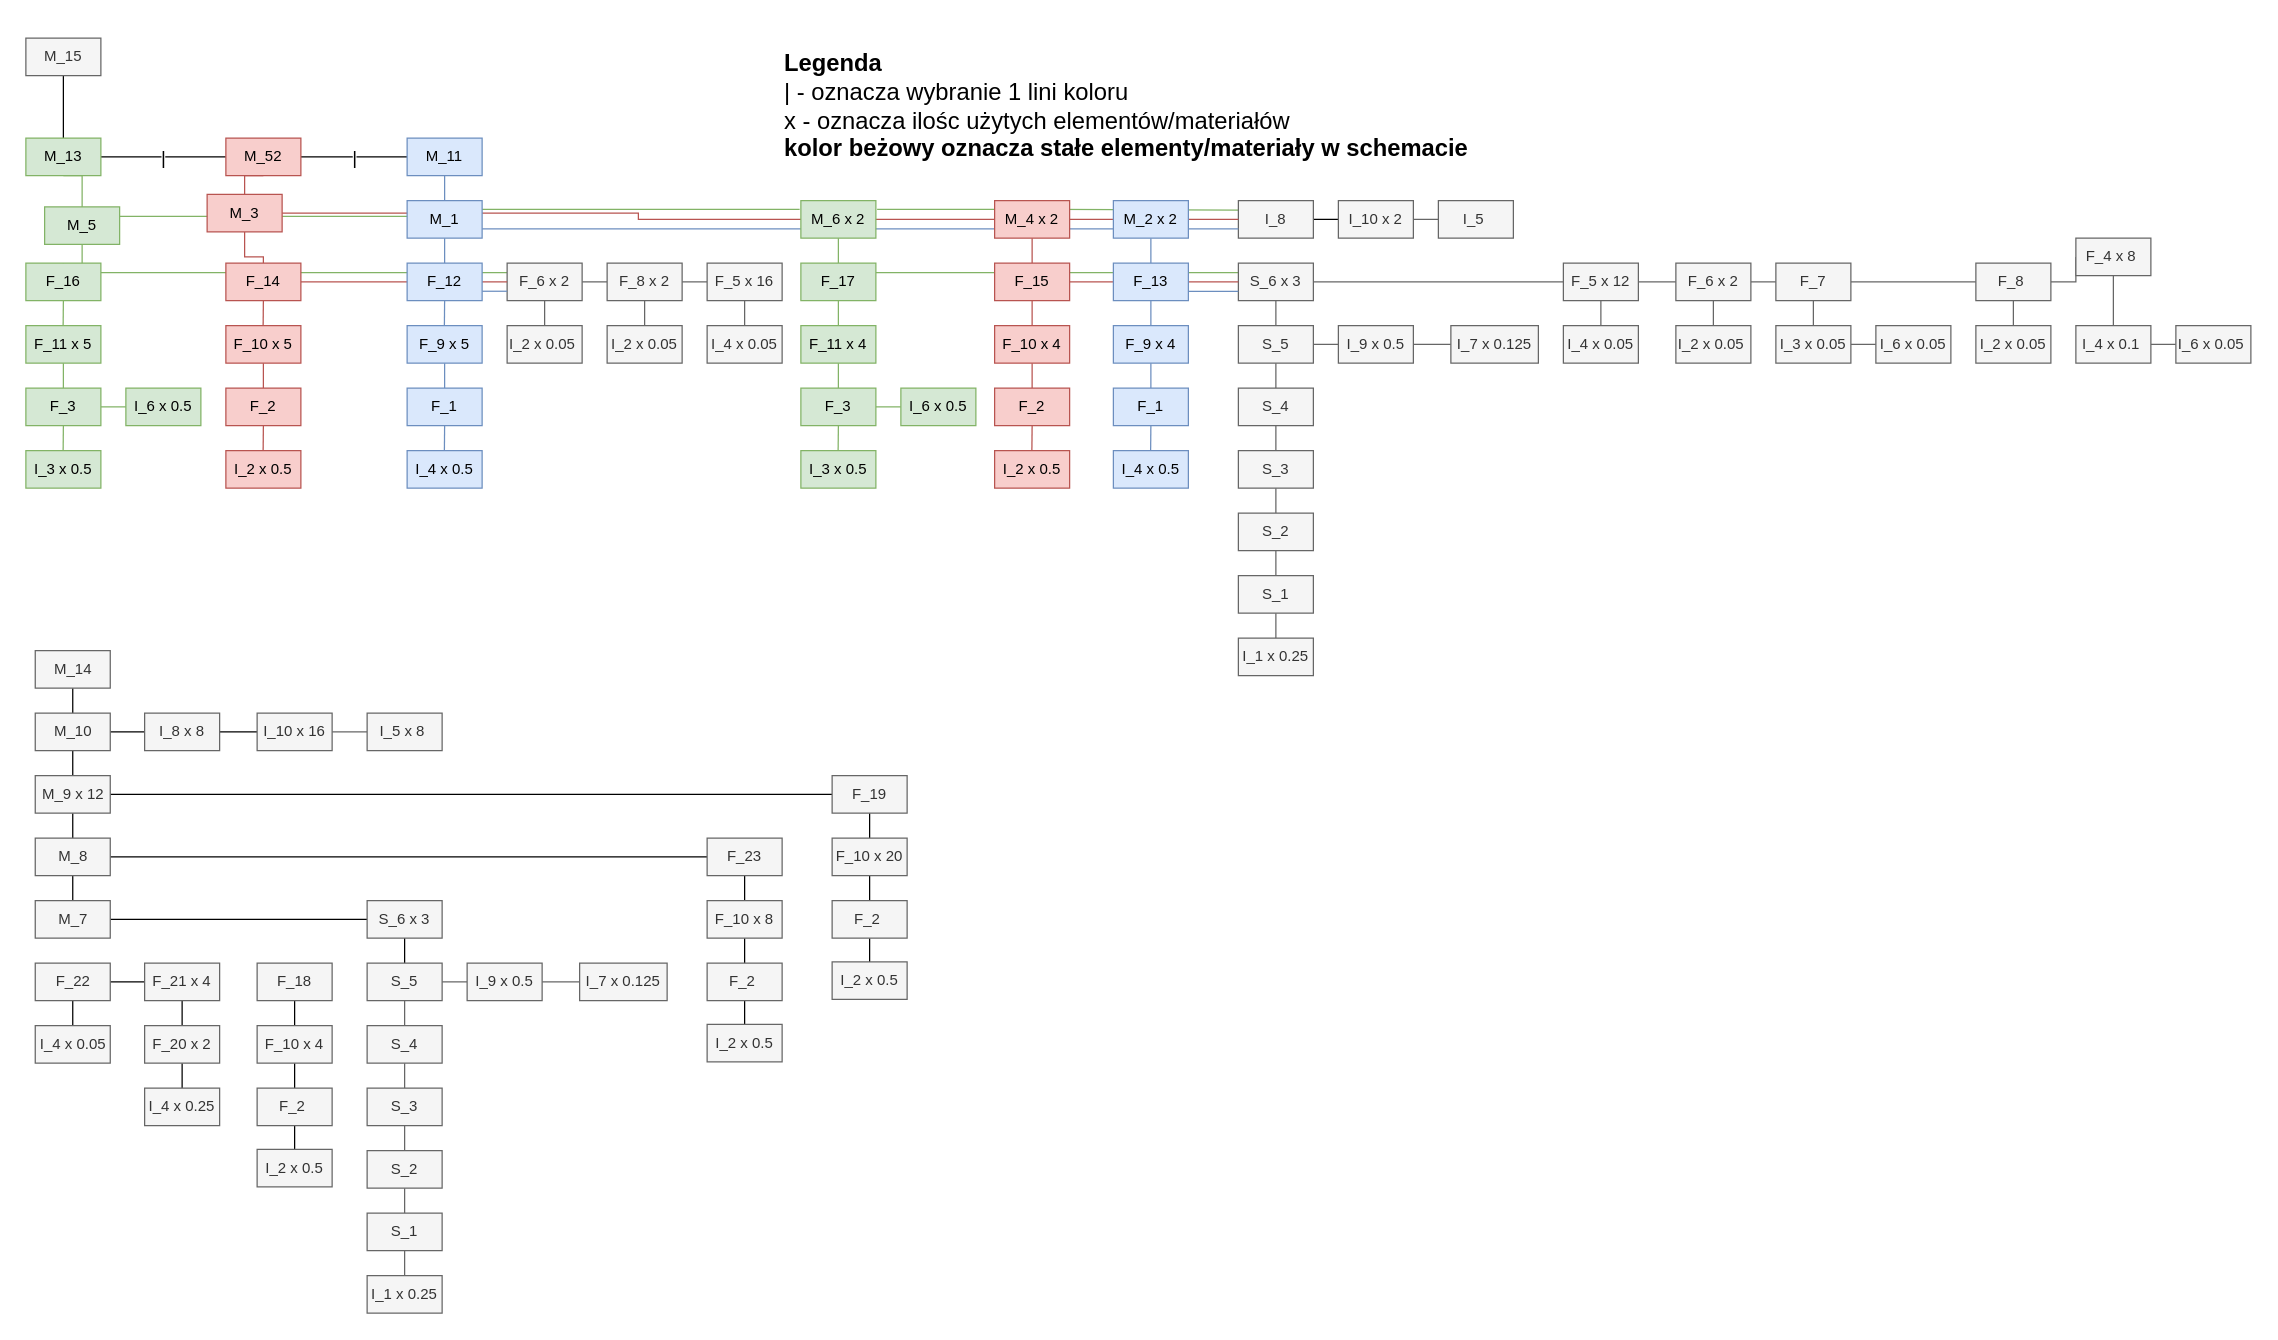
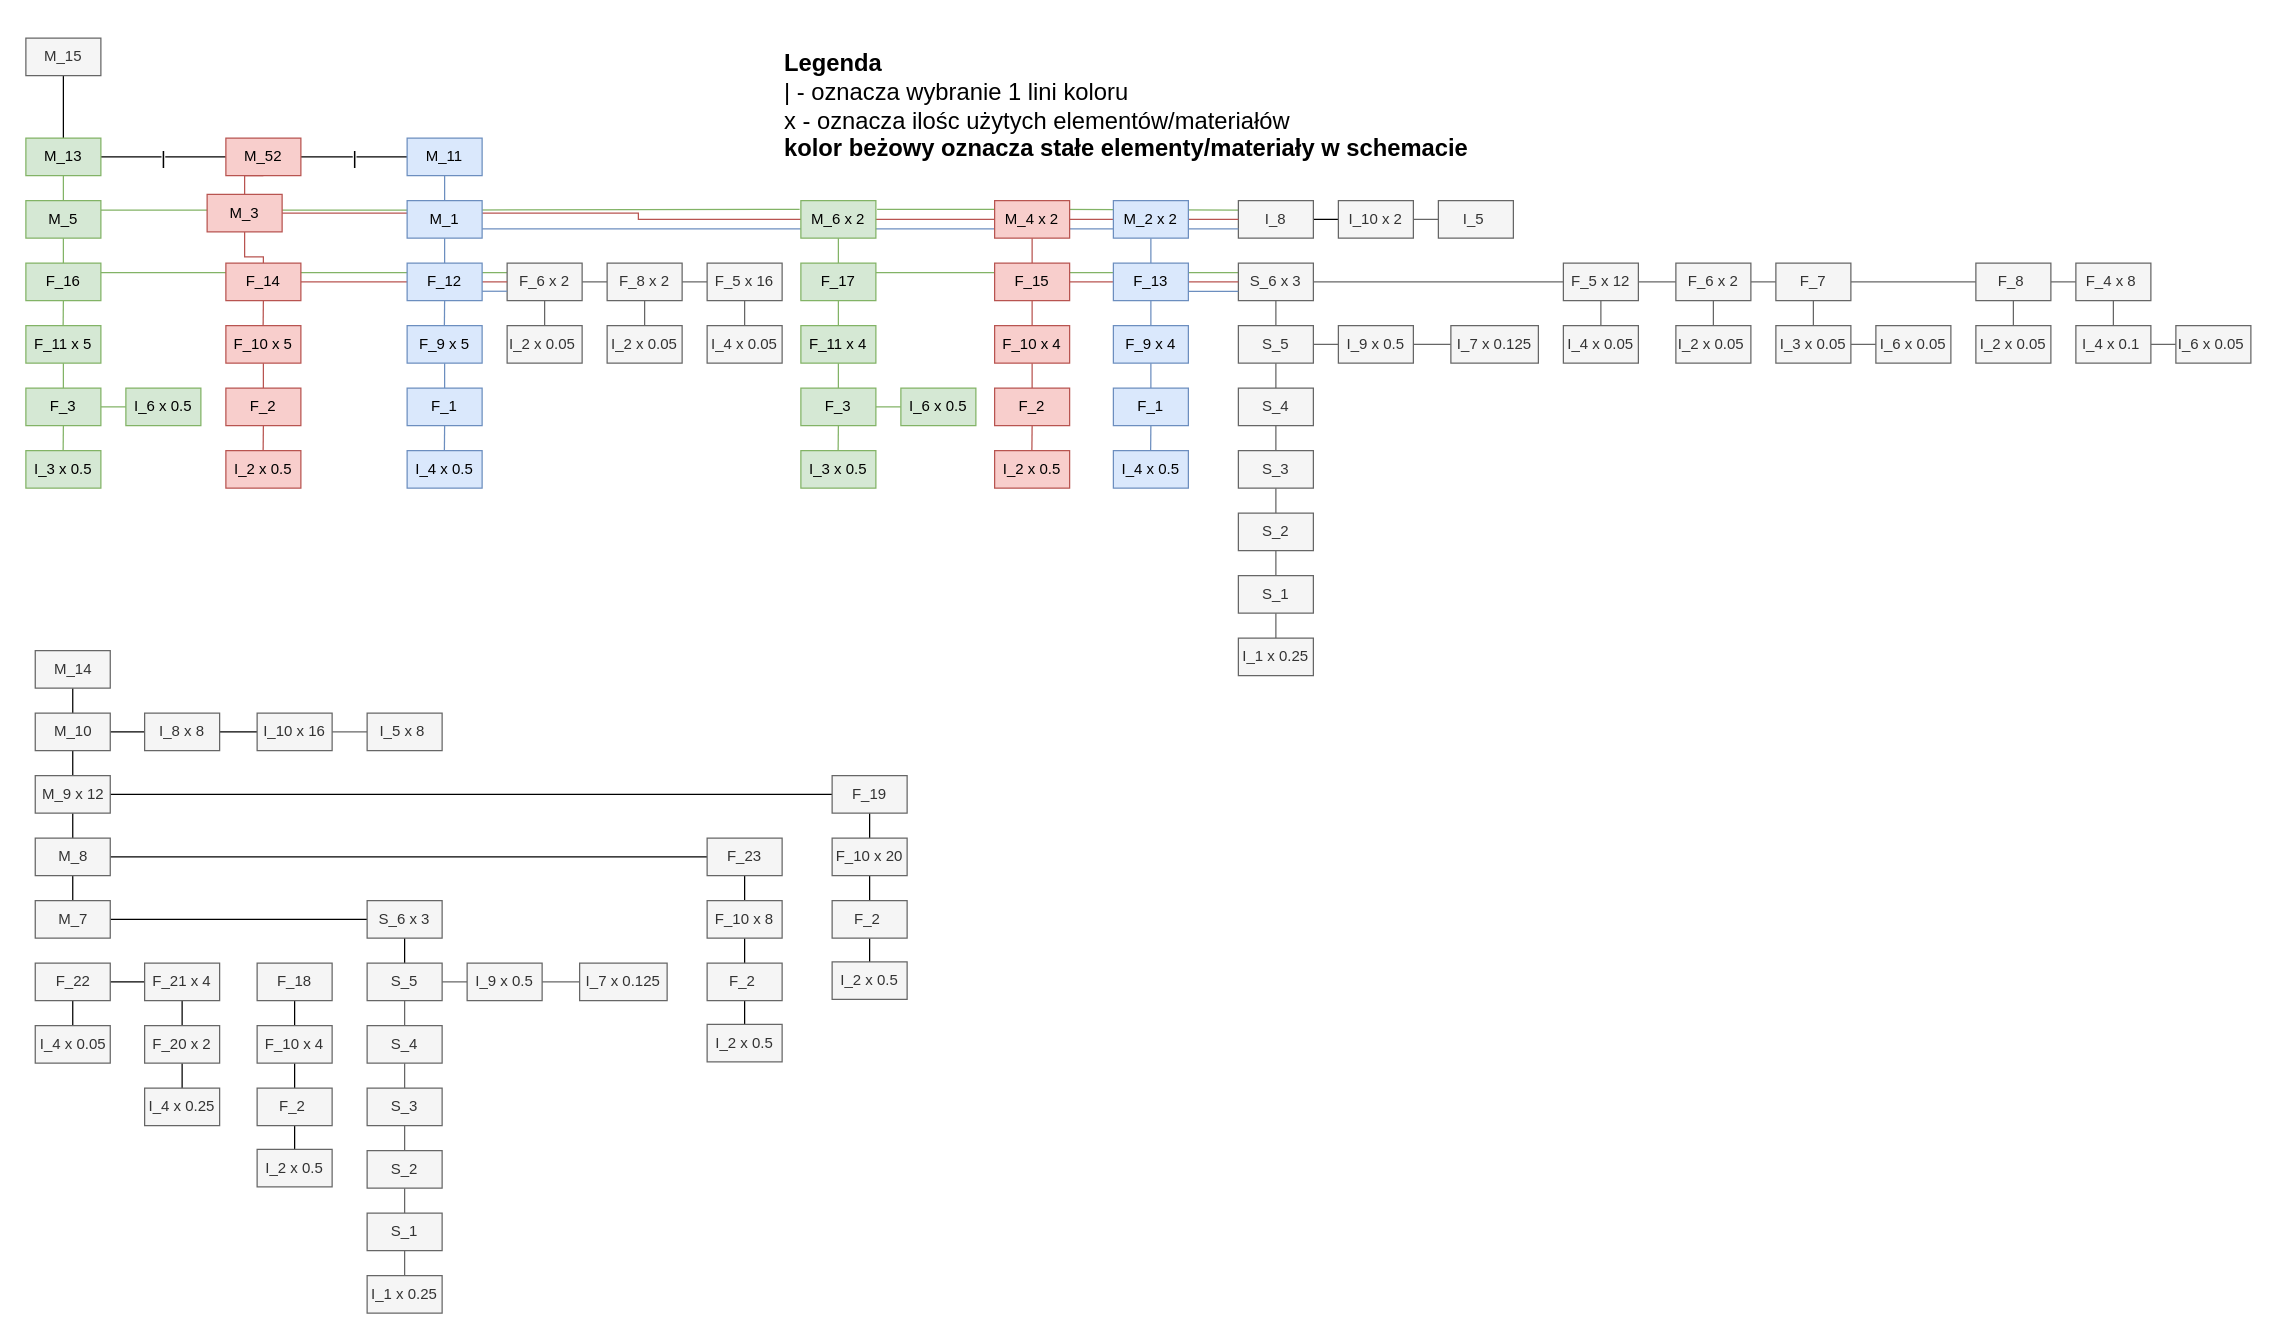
(82, 226) -> (63, 219)
(2113, 257) -> (2113, 282)
